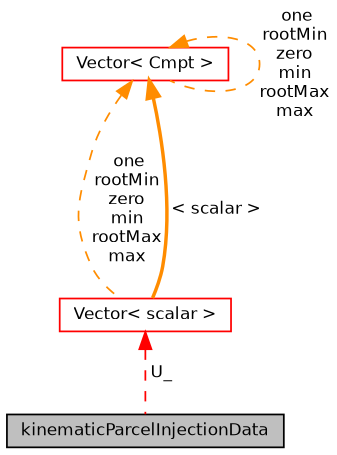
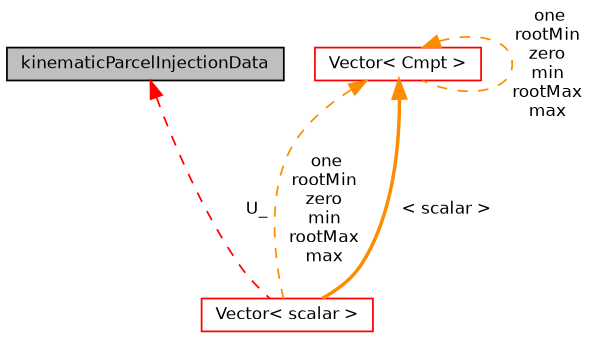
(145, 382) -> (203, 204)
